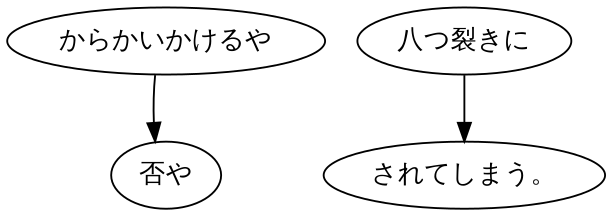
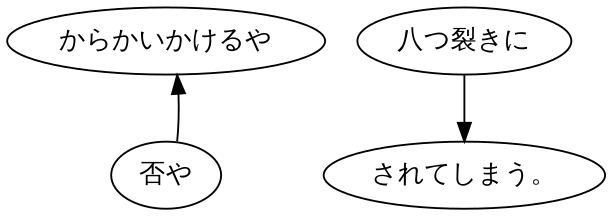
(154, 99) -> (179, 118)
